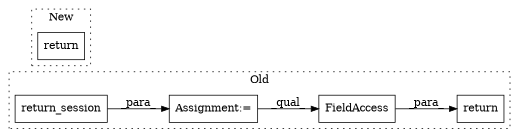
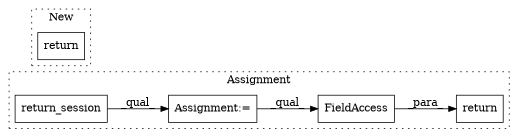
(260, 80) -> (259, 80)
(138, 103) -> (138, 103)
